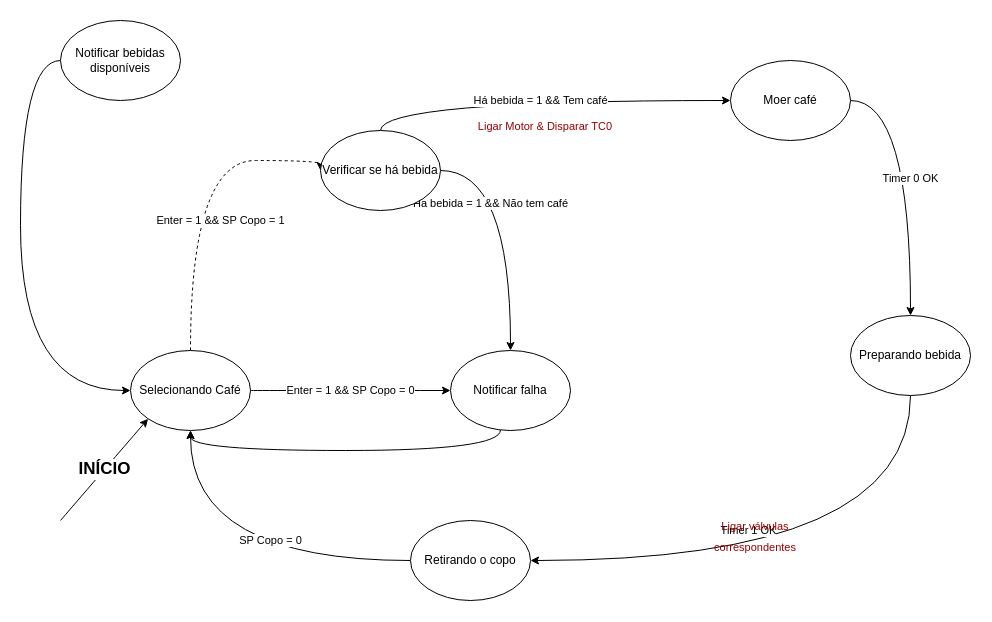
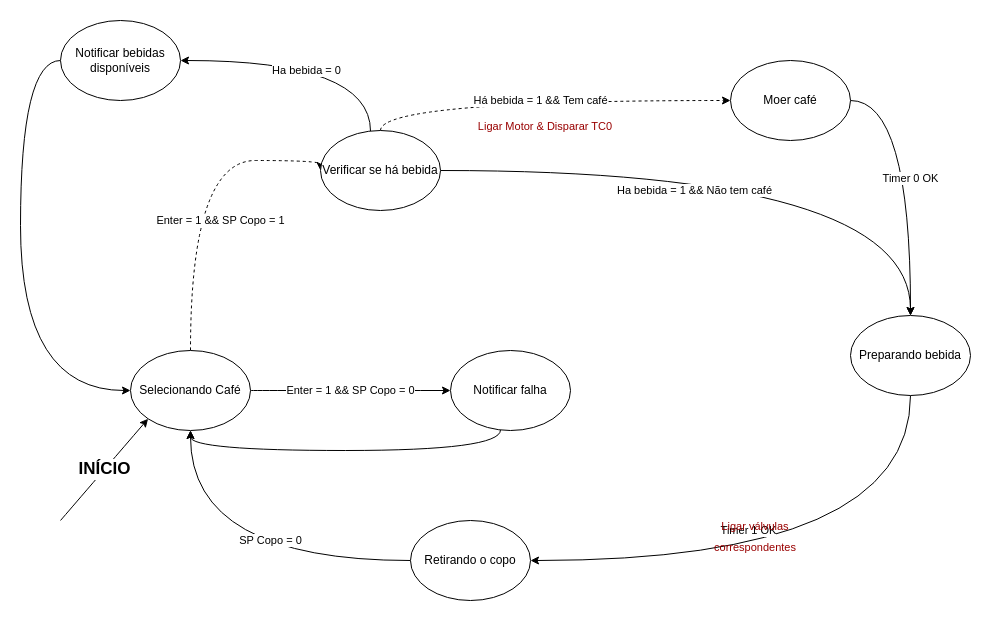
none -> (293, 70)
(665, 101) -> (665, 101)
(502, 245) -> (598, 175)
